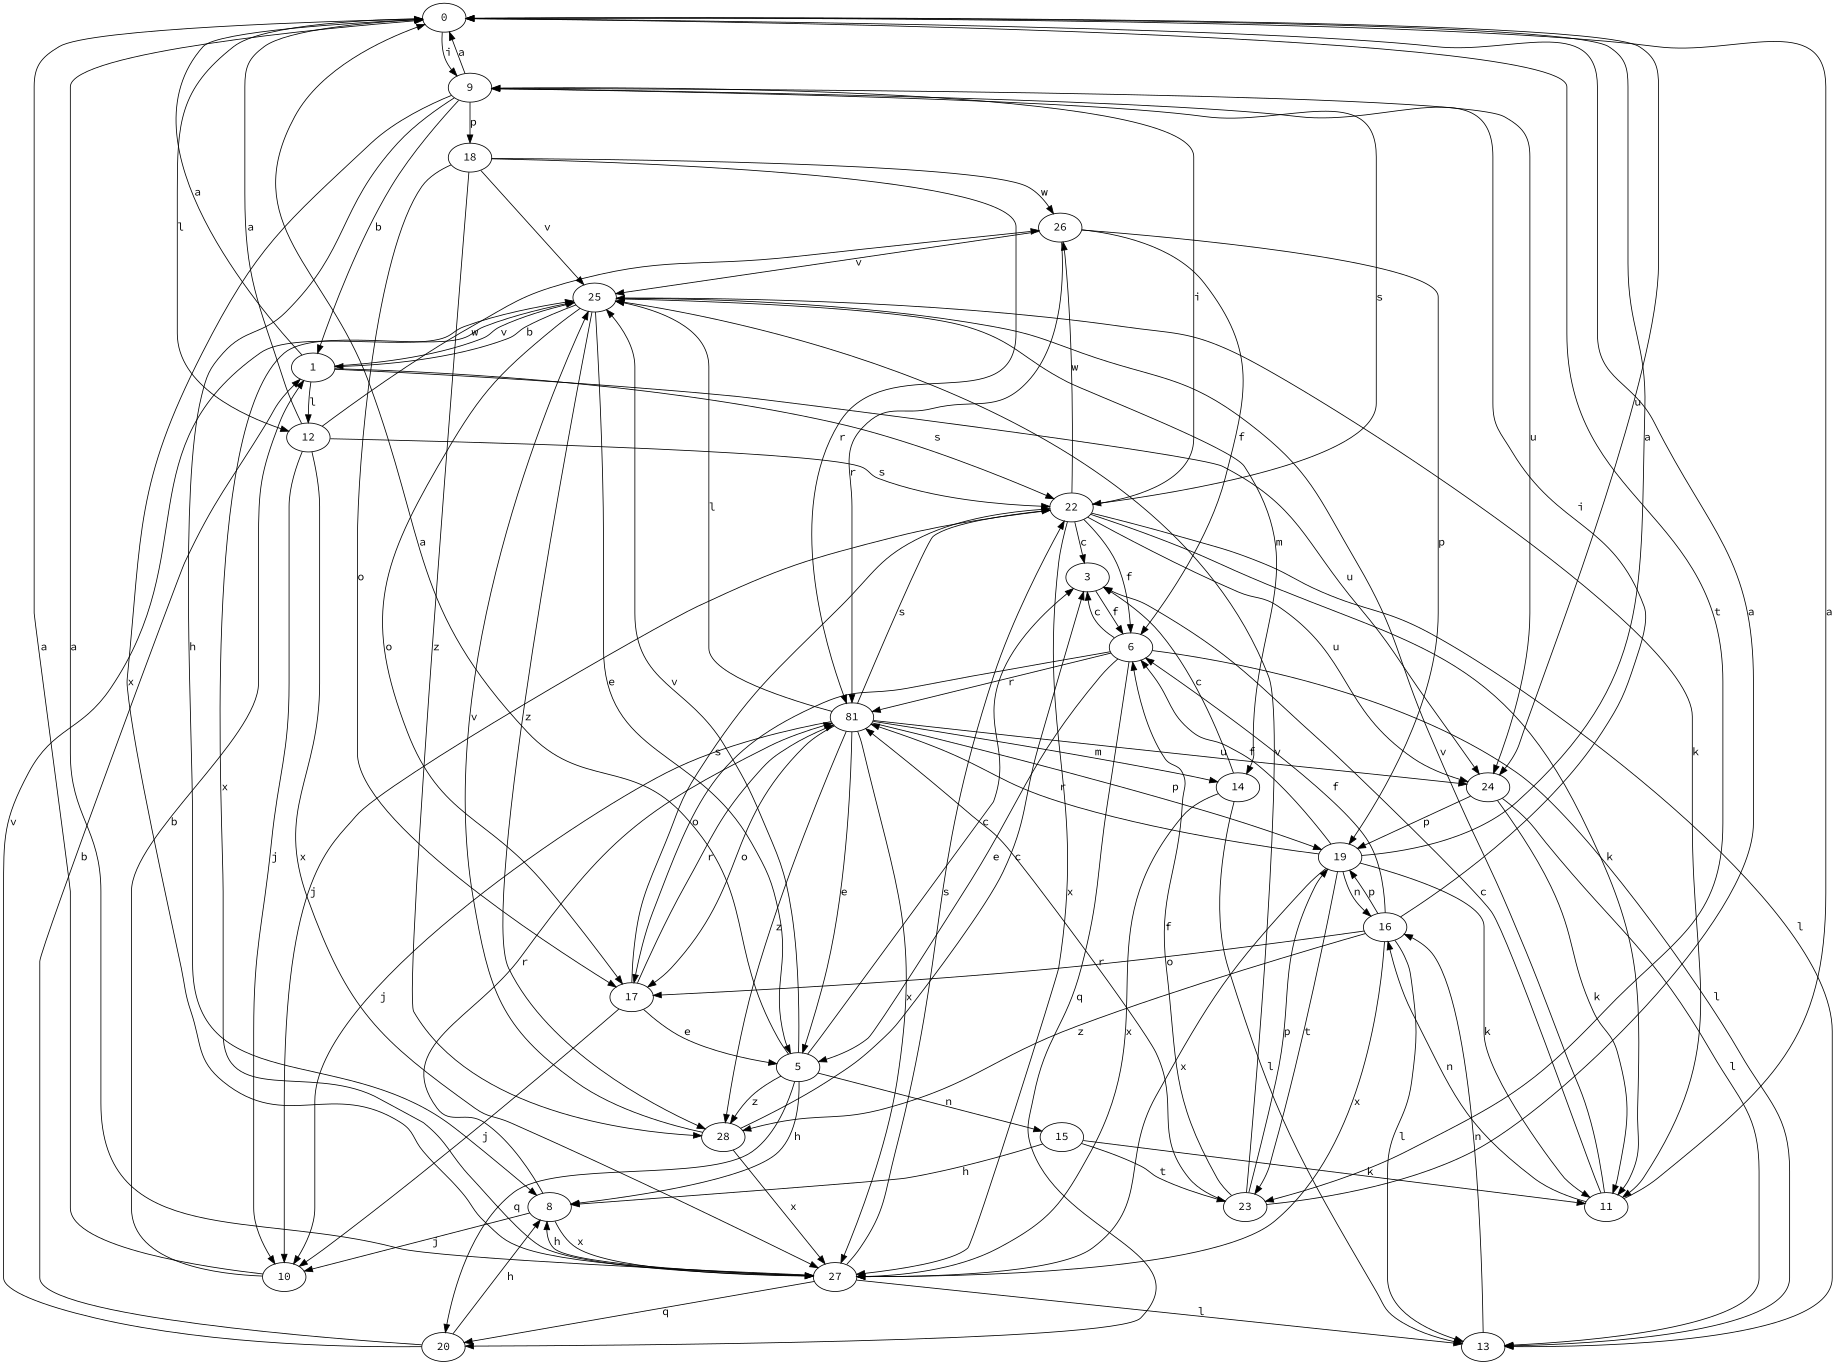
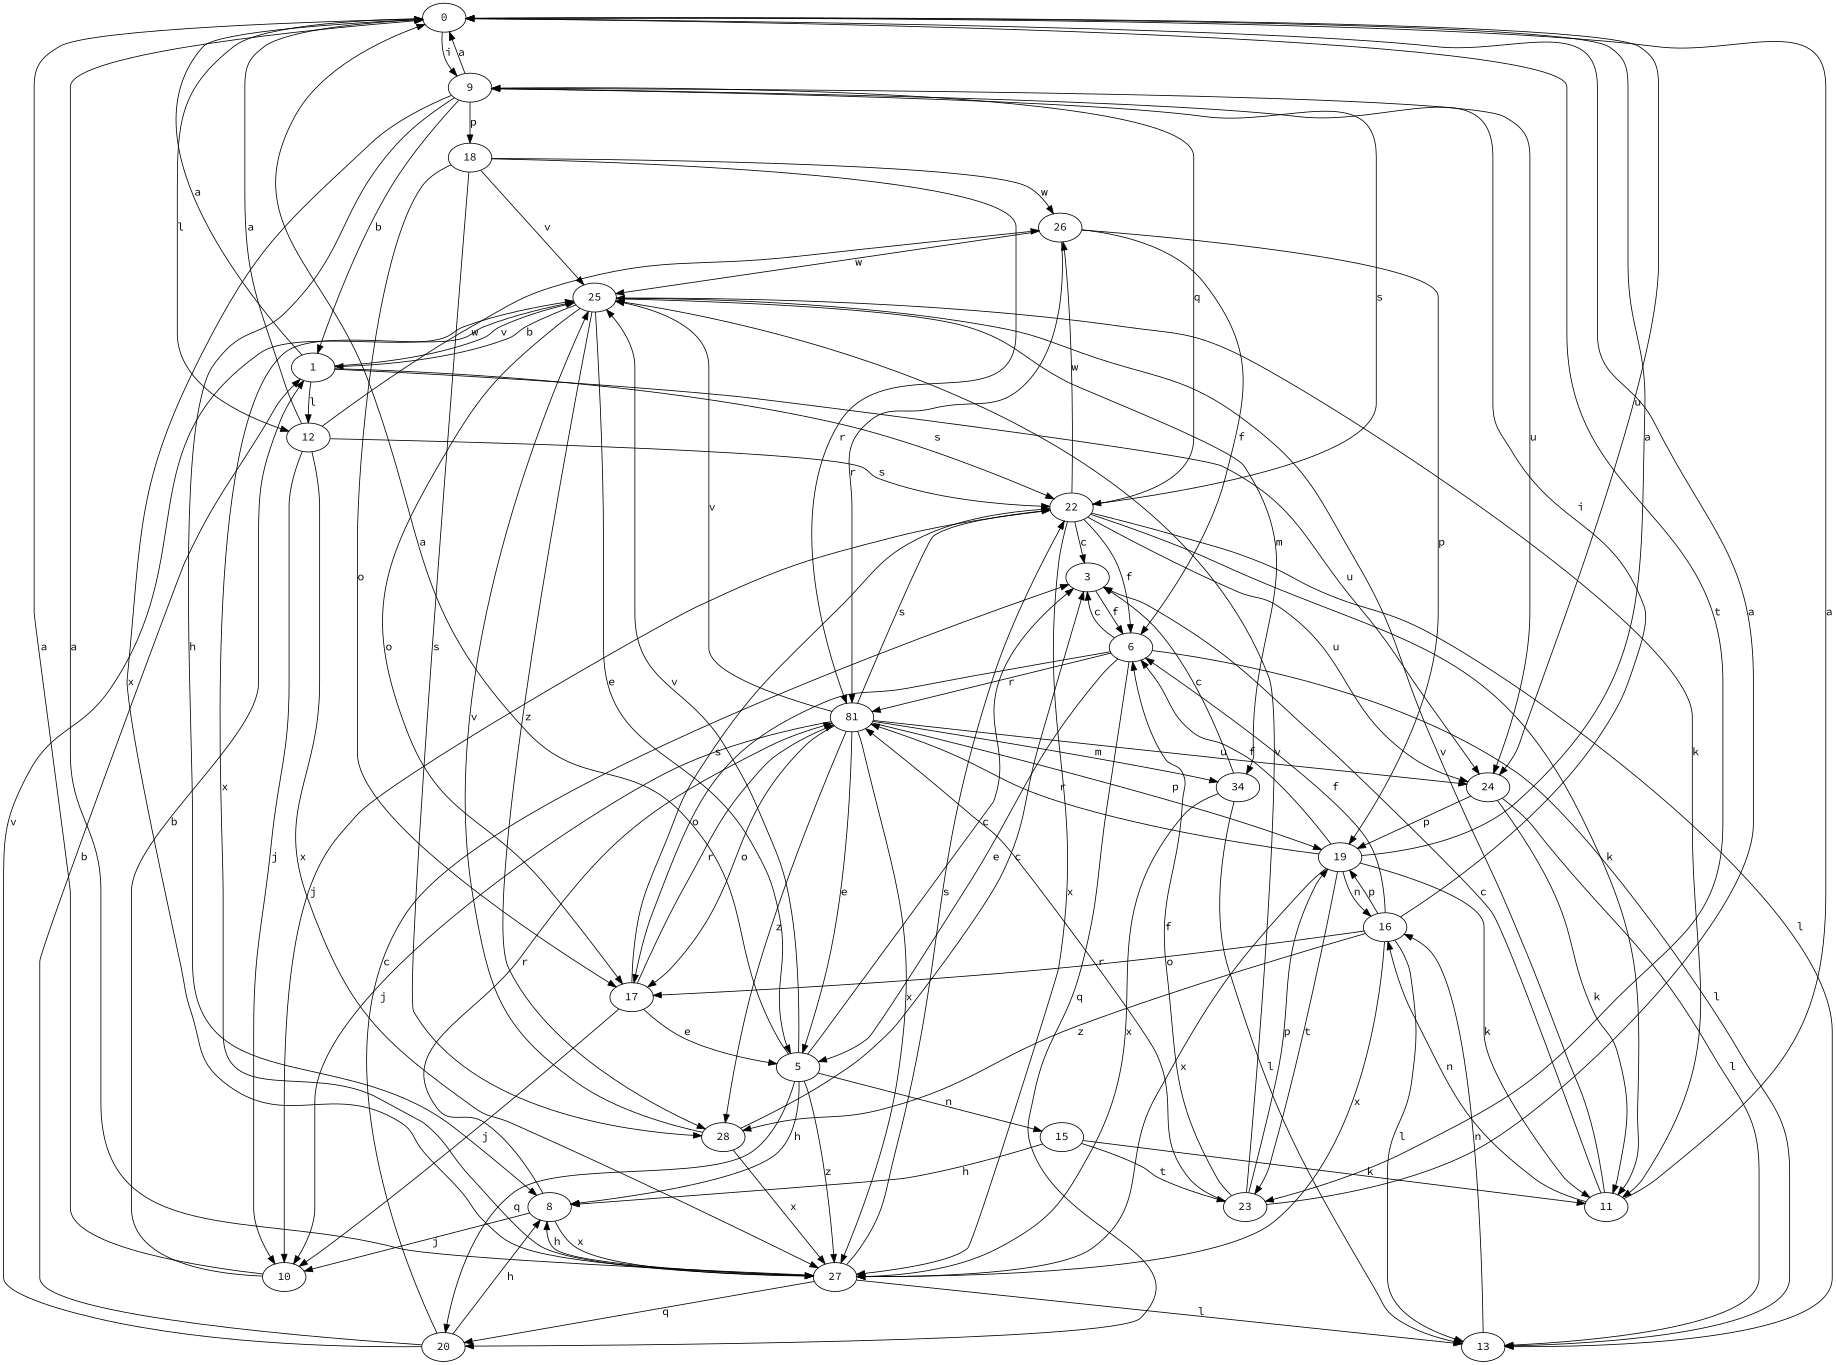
(859, 263) -> (859, 263)
(1197, 298) -> (1197, 298)
(712, 507) -> (712, 507)
(437, 647) -> (437, 647)
(1238, 787) -> (1238, 787)
none -> (522, 819)
(755, 1093) -> (824, 1167)
